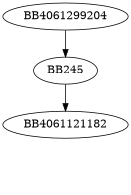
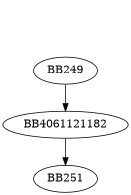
(66, 17) -> none
(66, 71) -> (66, 71)
none -> (66, 179)
